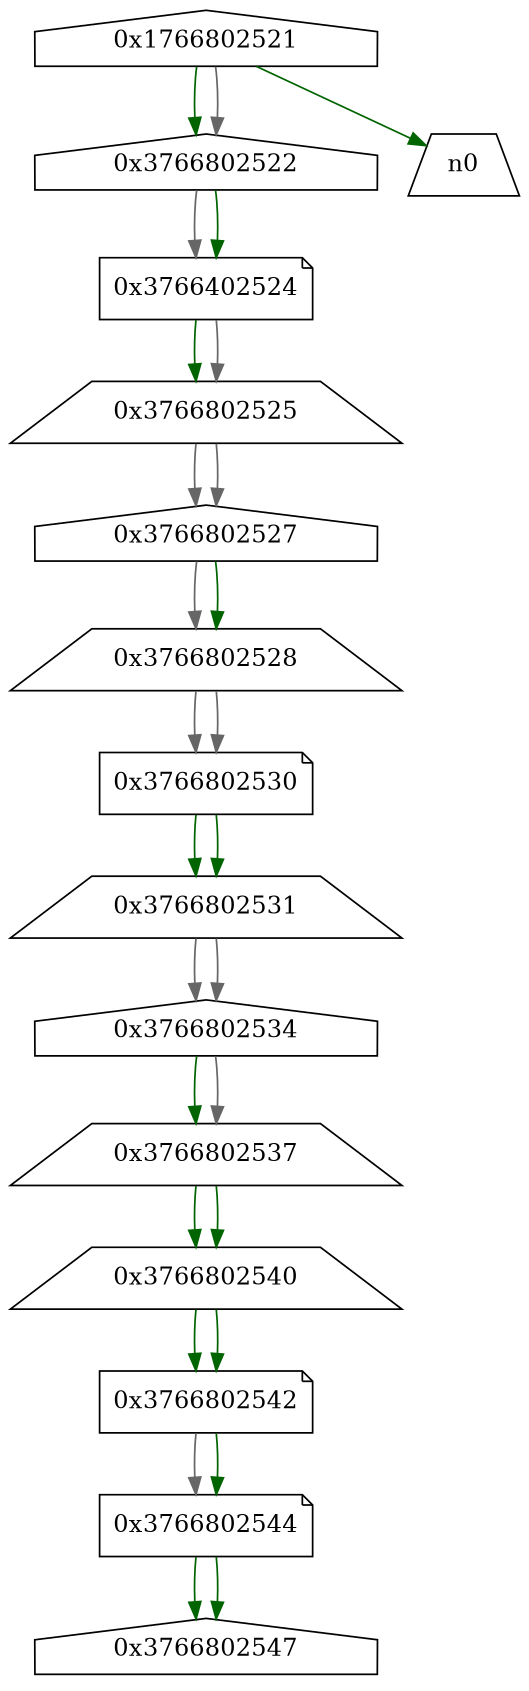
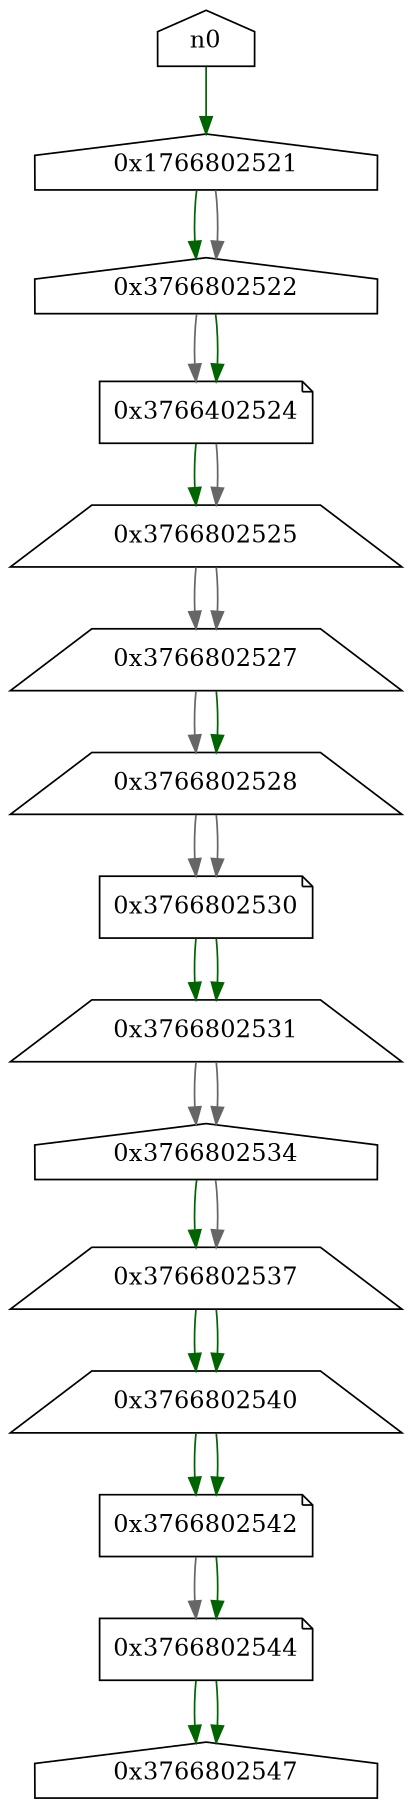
(333, 102) -> (206, 92)
(464, 165) -> (206, 41)
(206, 536) -> (206, 660)
